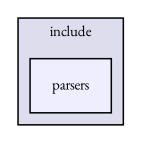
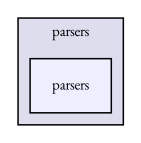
(71, 32) -> (71, 32)
